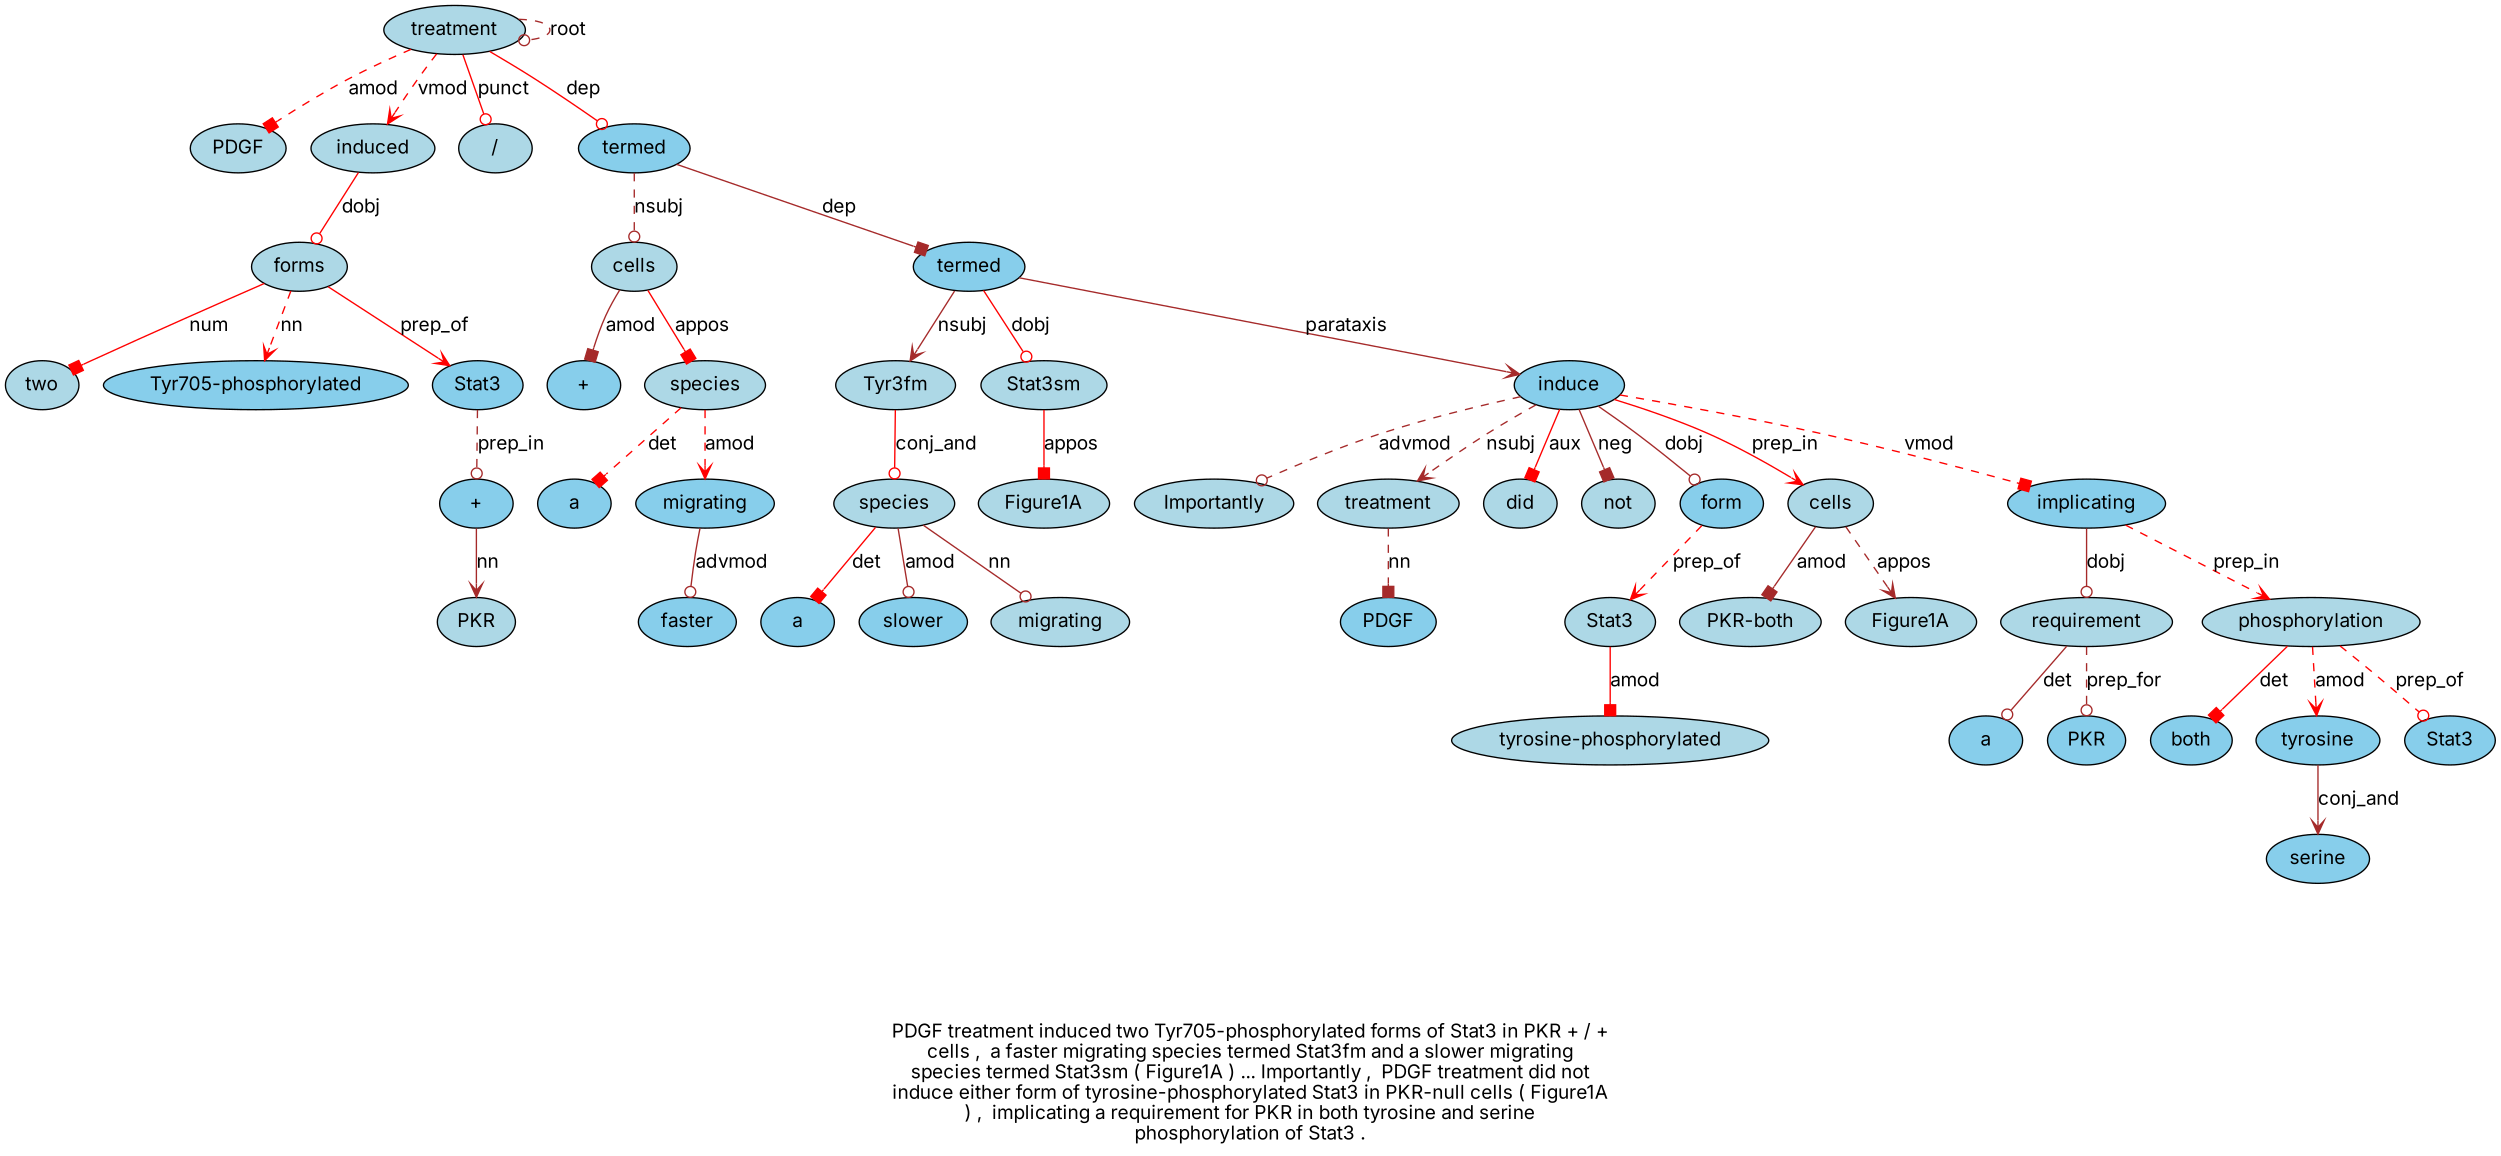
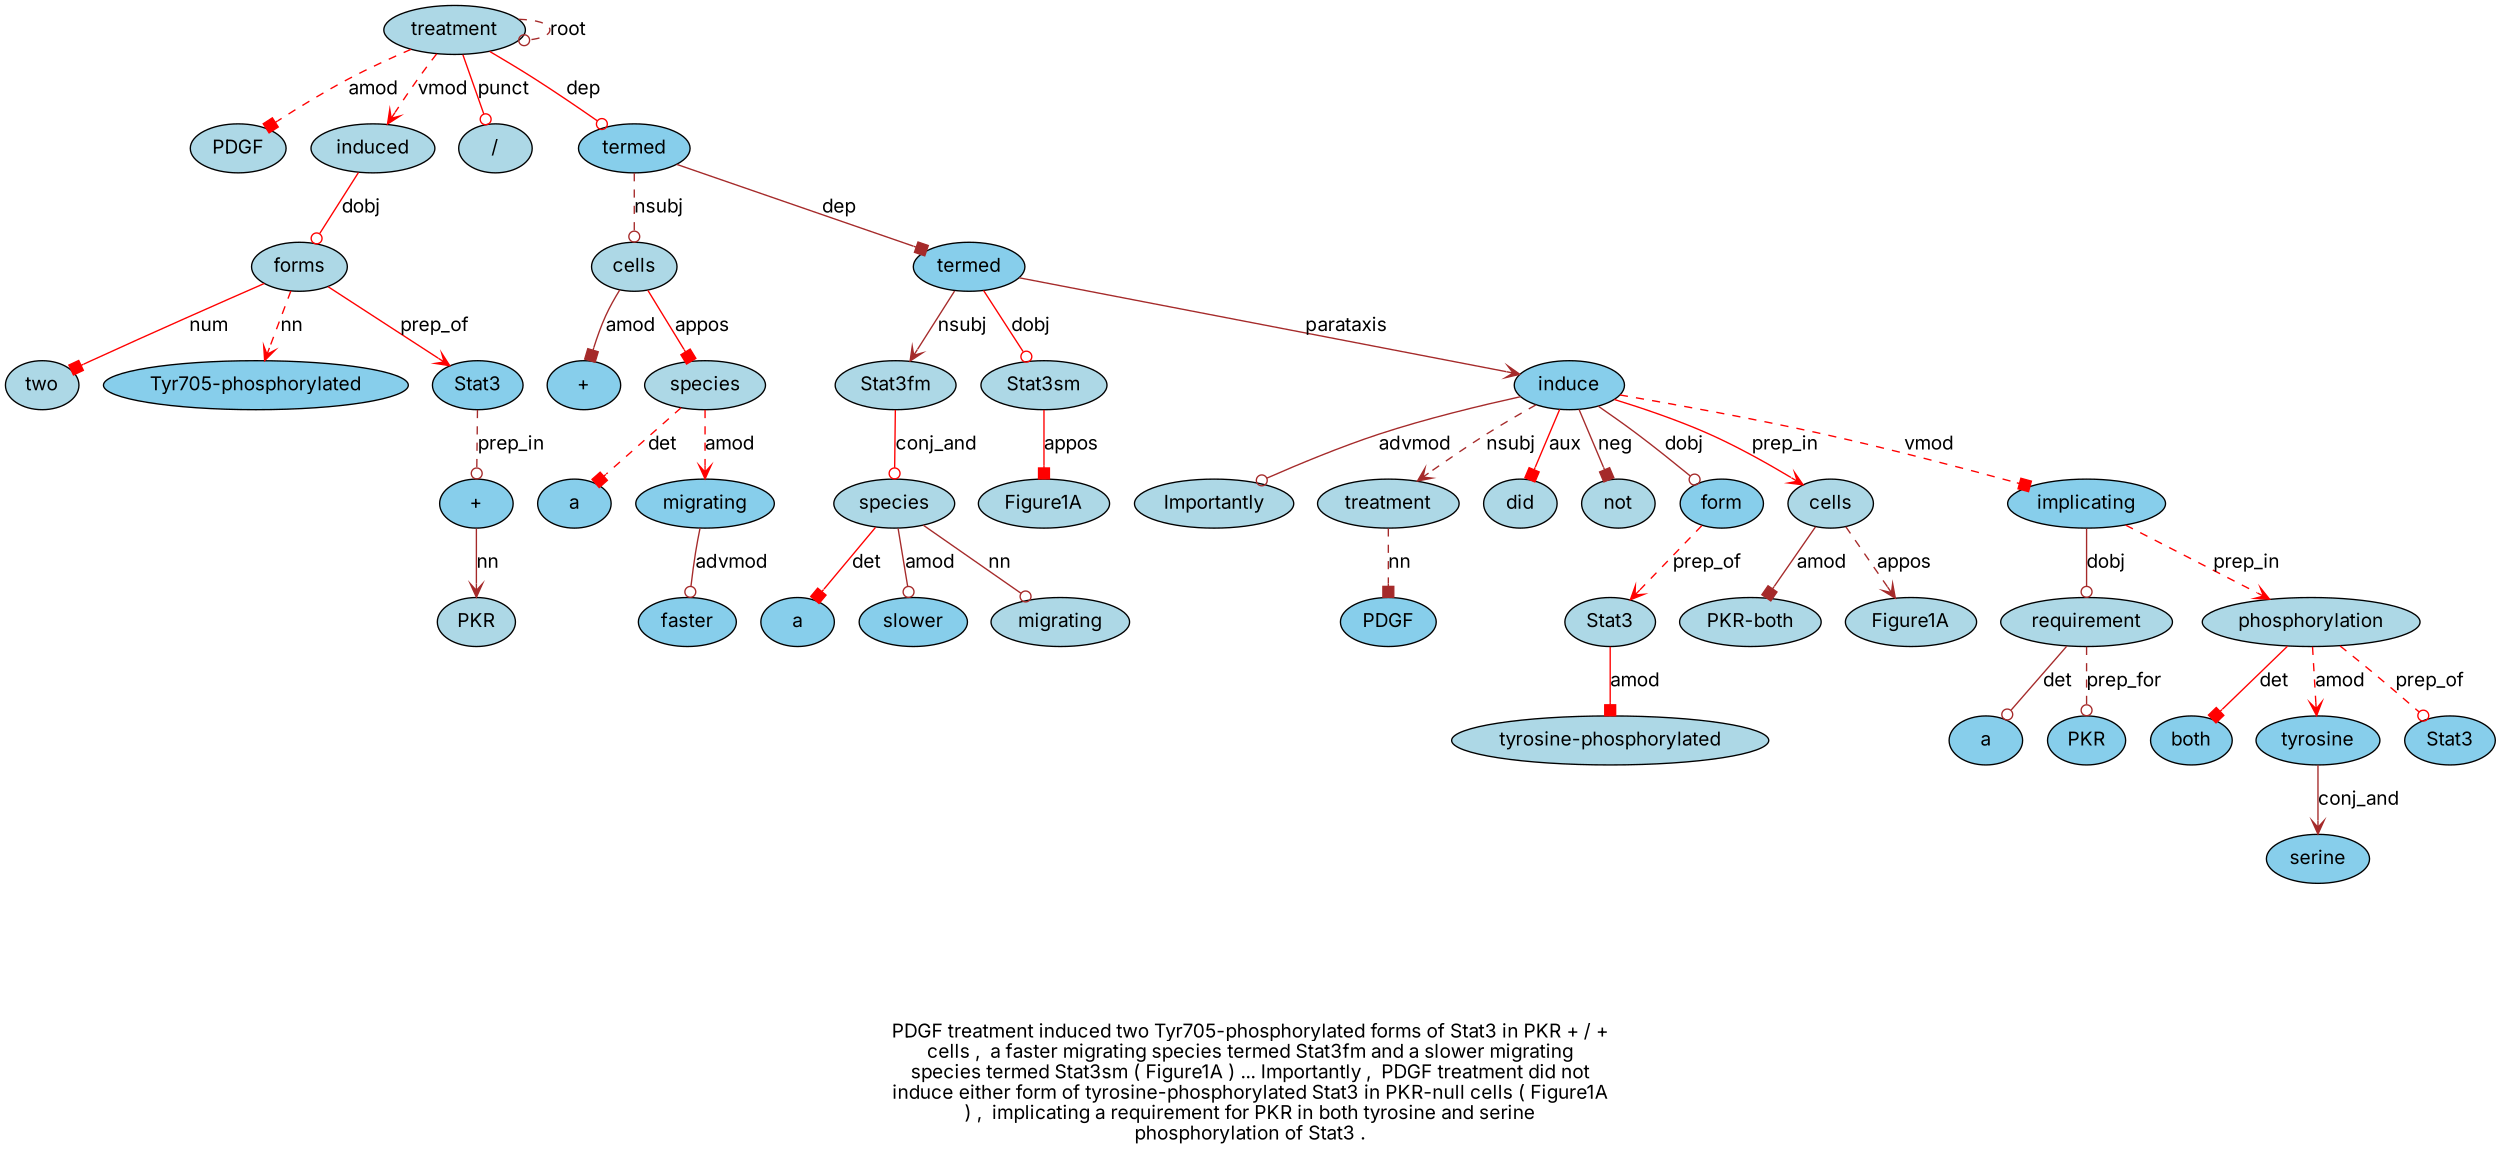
(896, 385) -> (896, 385)
(1391, 430) -> (1391, 430)
